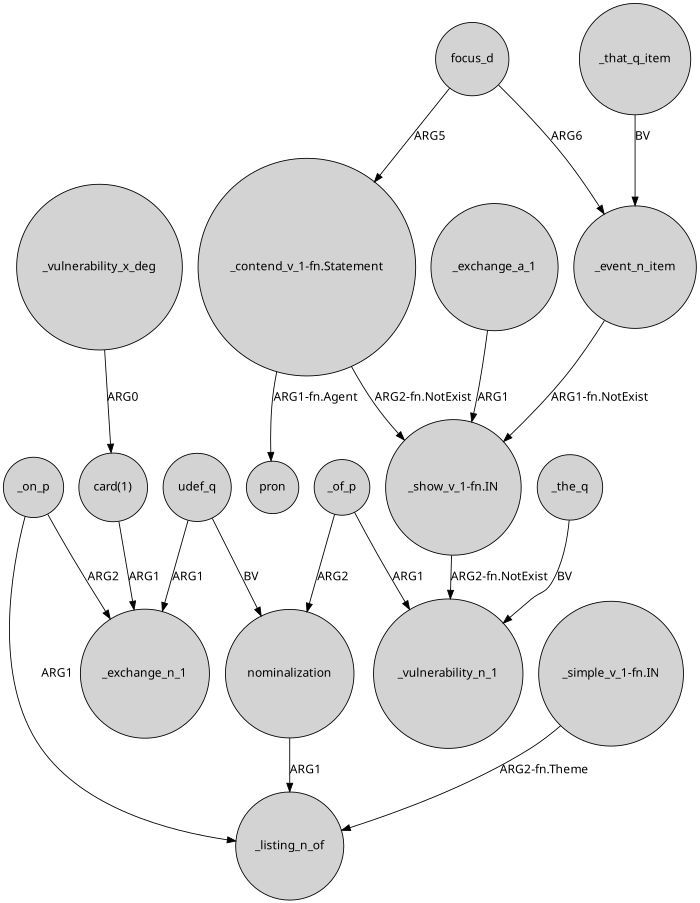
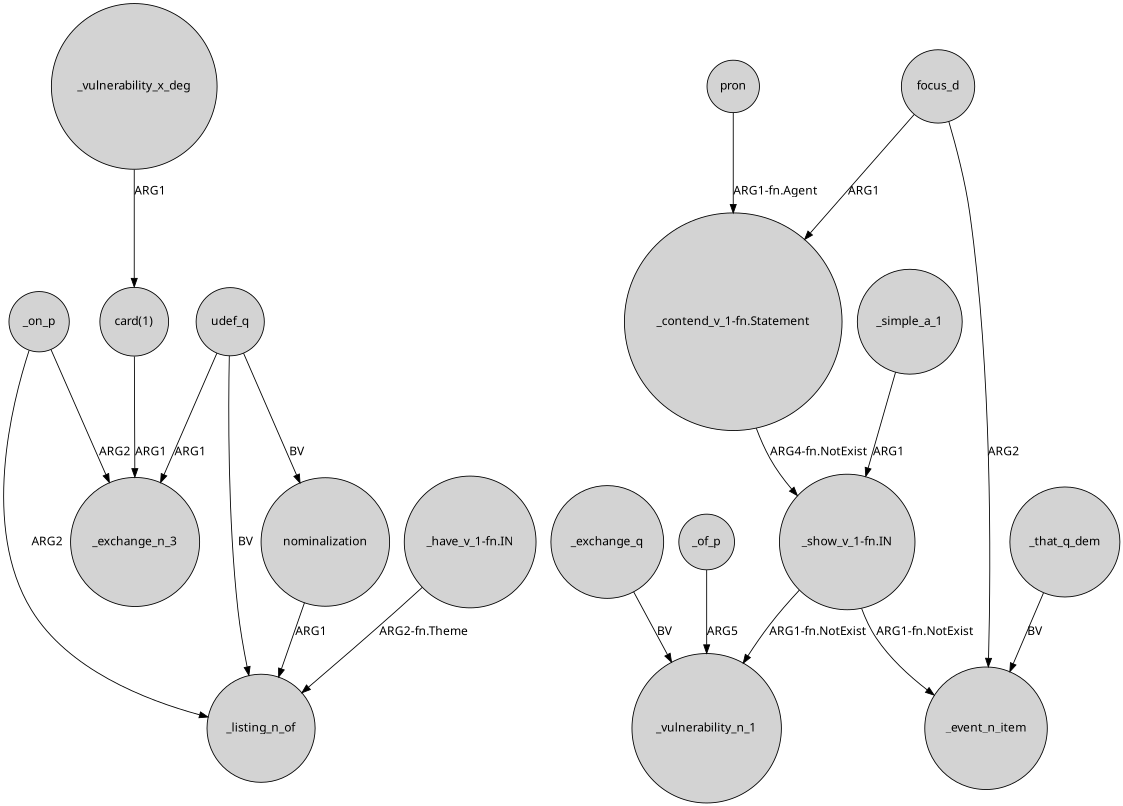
(635, 59) -> (1065, 542)
(430, 137) -> (864, 191)
(567, 137) -> (1004, 452)
(495, 267) -> (910, 322)
(561, 381) -> (888, 654)
(123, 398) -> (150, 191)
(423, 398) -> (819, 452)
(271, 412) -> (733, 159)
(570, 487) -> (607, 542)
none -> (231, 512)
(322, 559) -> none
(408, 577) -> (723, 632)
(500, 577) -> (818, 632)
(57, 674) -> (47, 542)
(145, 674) -> (135, 542)
(611, 674) -> (470, 542)
